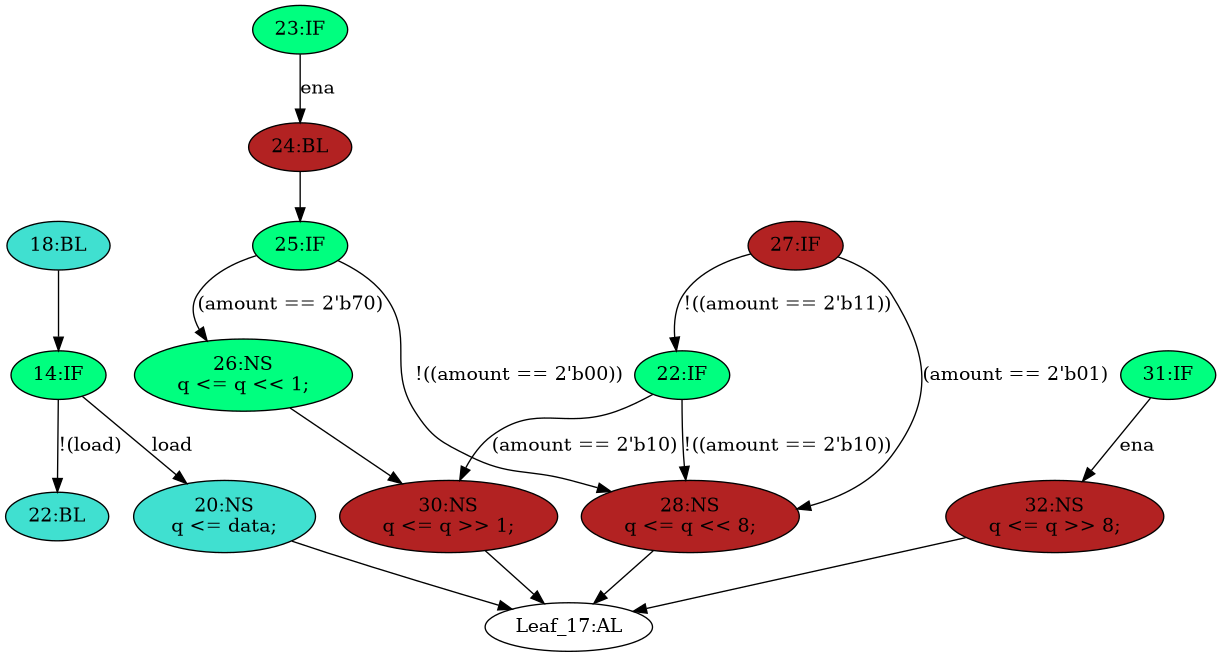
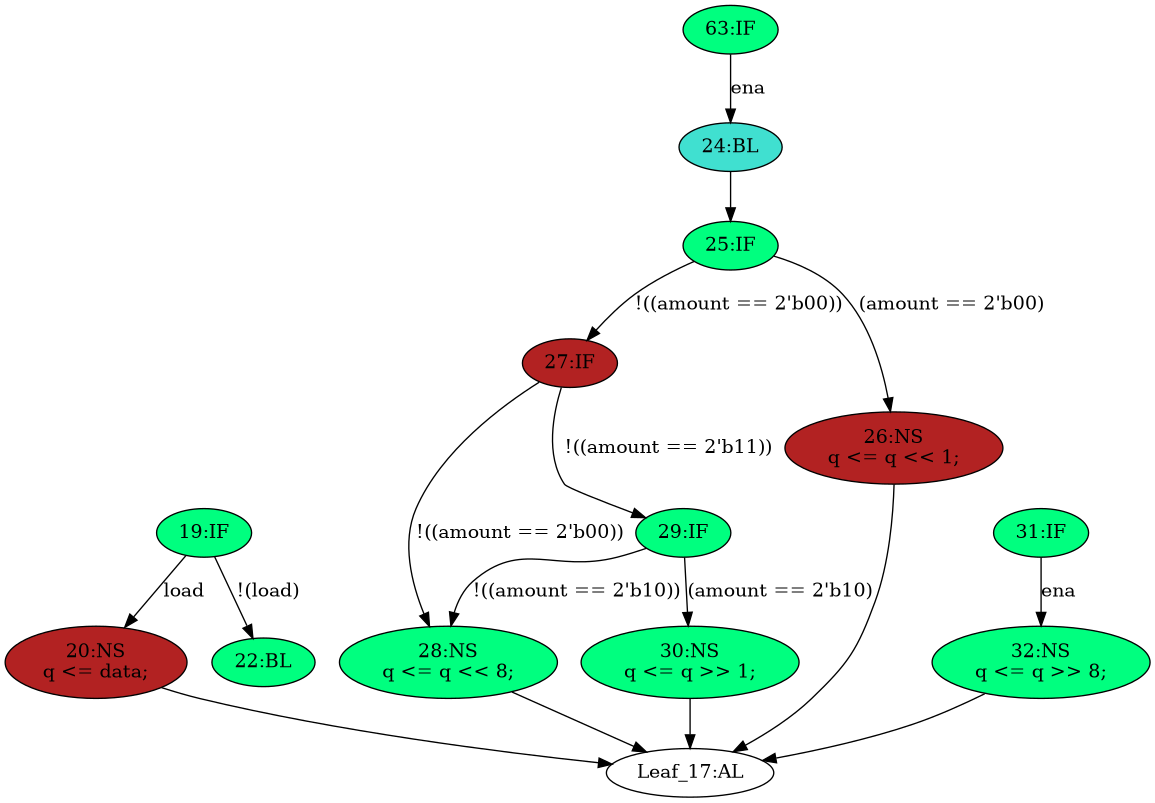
(300, 30) -> (731, 30)
(300, 147) -> (731, 147)
(59, 246) -> none
(291, 304) -> (952, 304)
(59, 375) -> (204, 533)
(243, 375) -> (894, 448)
(682, 375) -> (683, 533)
(1016, 375) -> (520, 533)
(422, 421) -> (641, 290)
(340, 442) -> (860, 638)
(57, 517) -> (263, 662)
(225, 517) -> (96, 662)
(449, 517) -> (690, 662)
(690, 517) -> (448, 662)
(1055, 517) -> (1041, 662)
